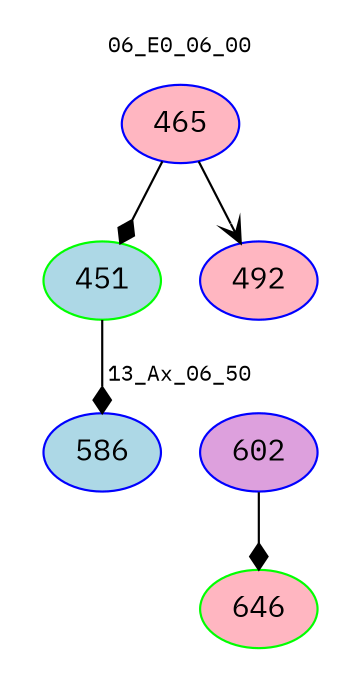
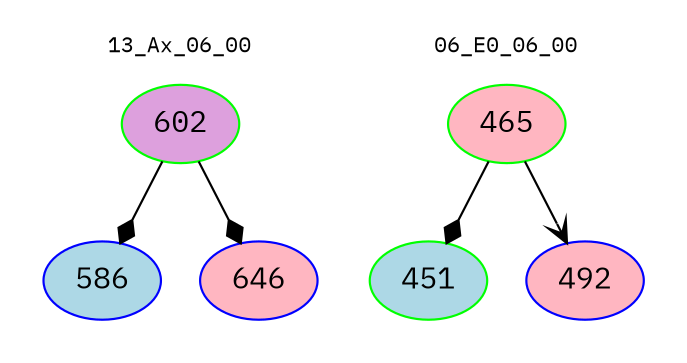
(181, 124) -> (507, 124)
(102, 368) -> (147, 191)
(181, 375) -> (181, 47)
(259, 452) -> (181, 124)
(259, 609) -> (259, 281)
